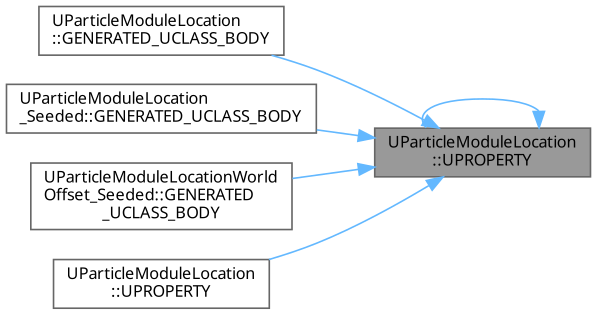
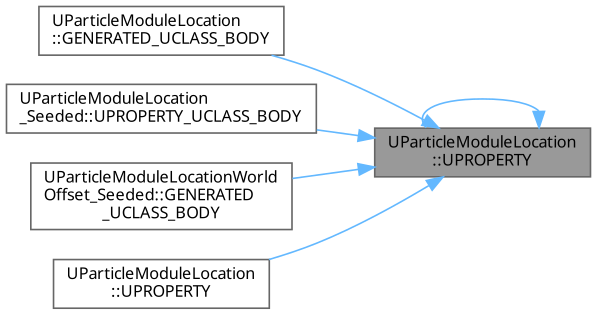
(161, 109) -> (161, 109)
